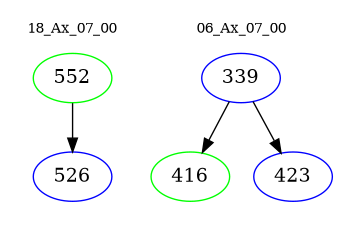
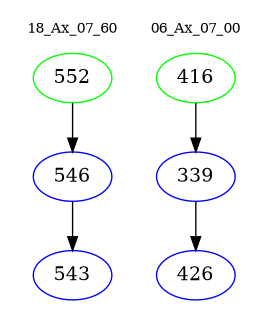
(73, 29) -> (73, 29)
(219, 121) -> (196, 121)
(73, 177) -> (73, 177)
(293, 177) -> (196, 275)
none -> (73, 275)
